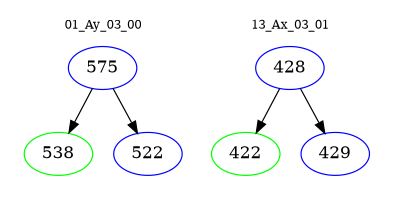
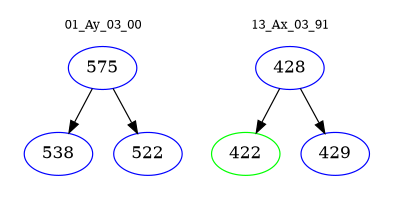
(291, 26) -> (291, 26)
(58, 154) -> (58, 154)
